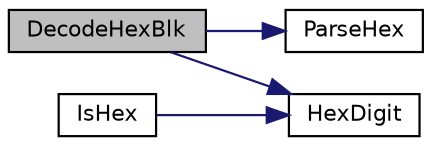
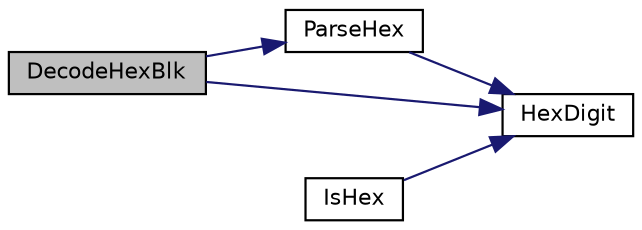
none -> (451, 69)
